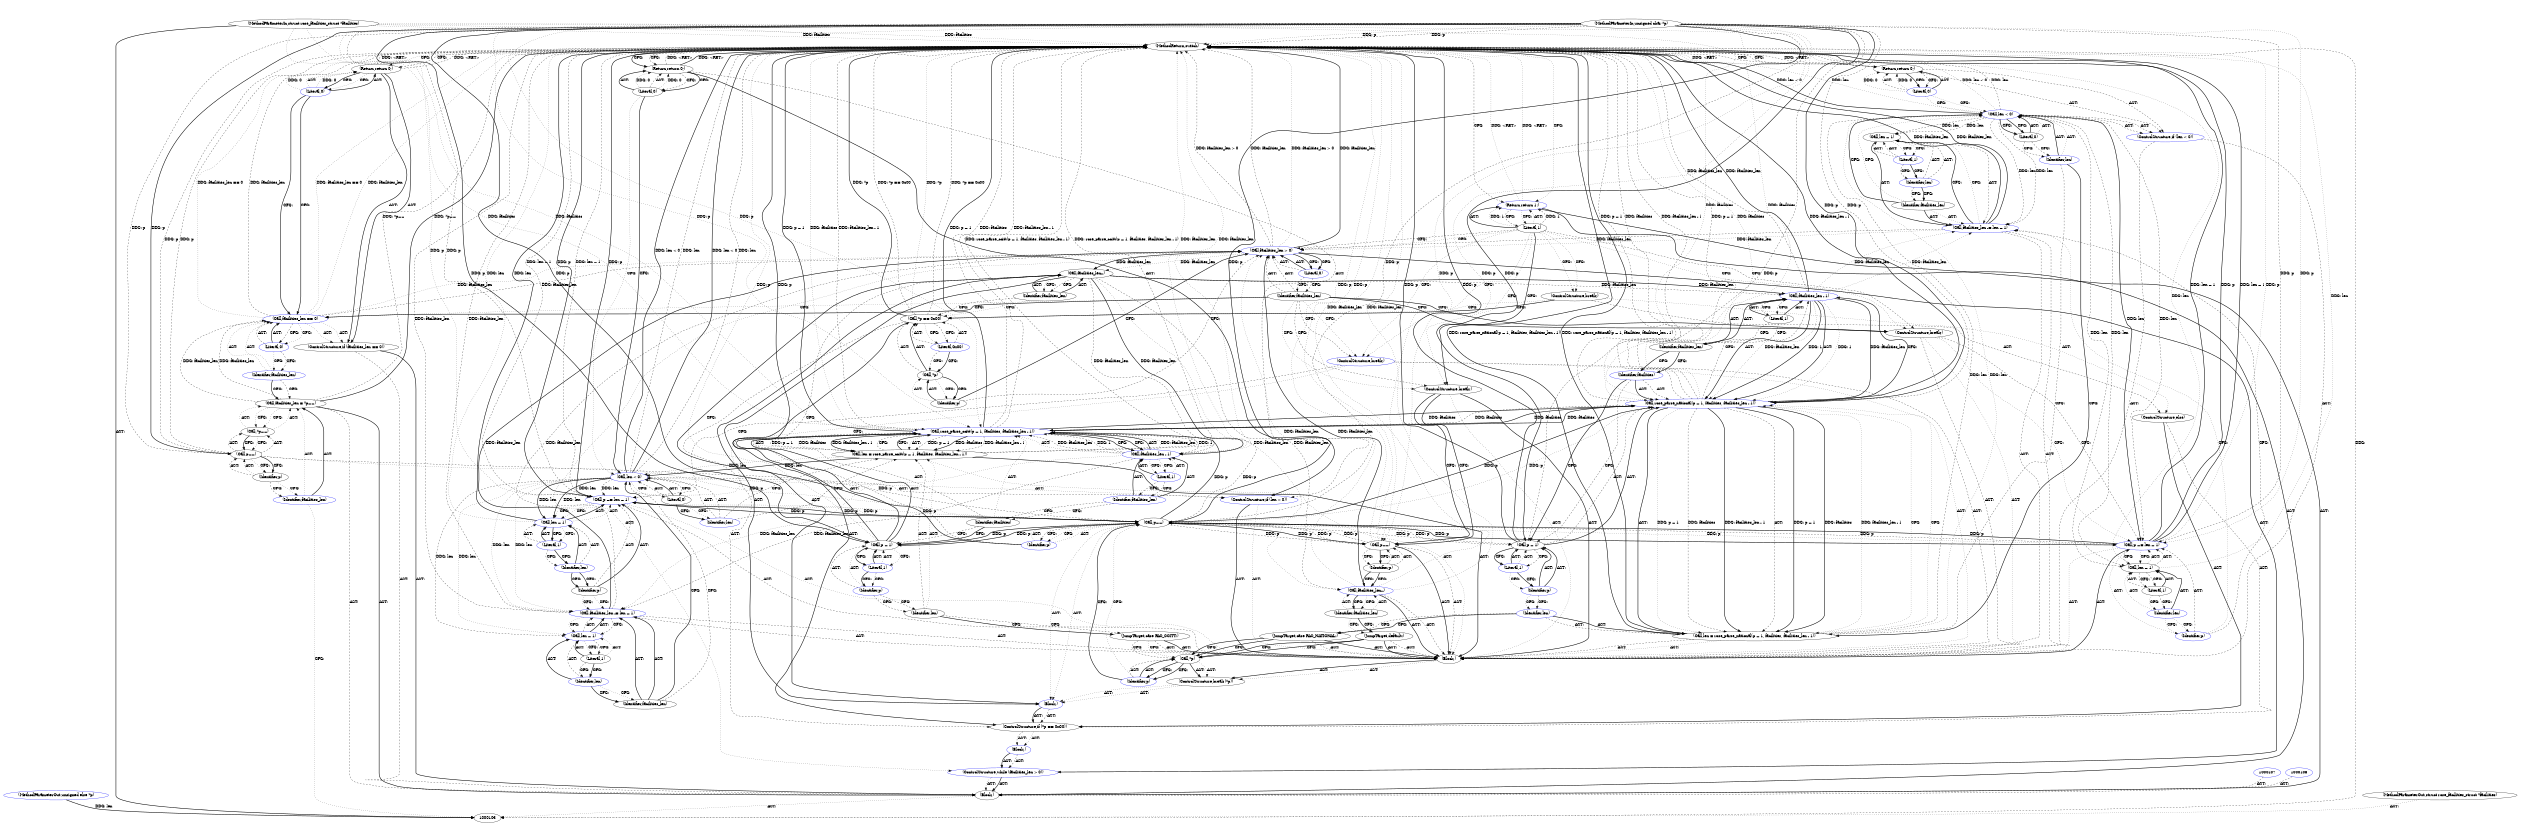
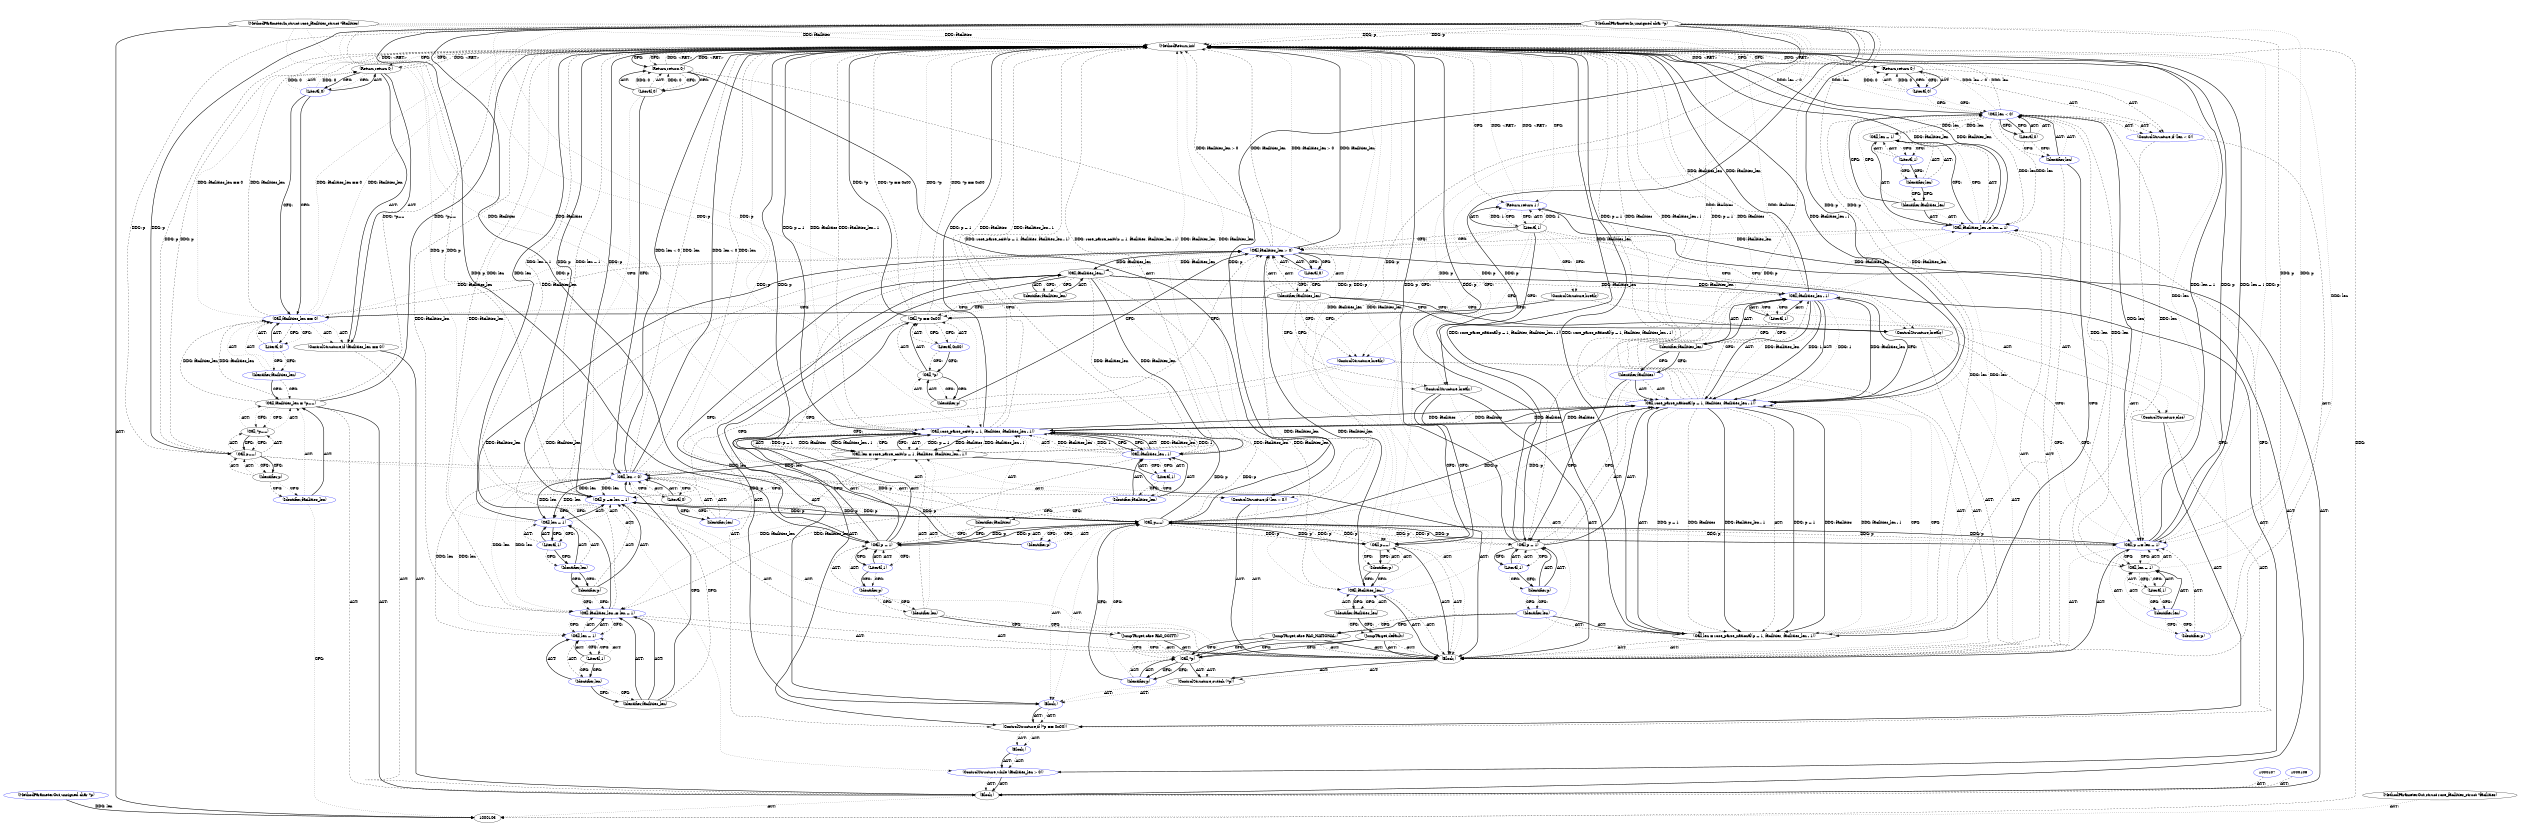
(1177, 46) -> (1177, 46)
(1206, 682) -> (1206, 682)
(56, 795) -> (56, 795)
